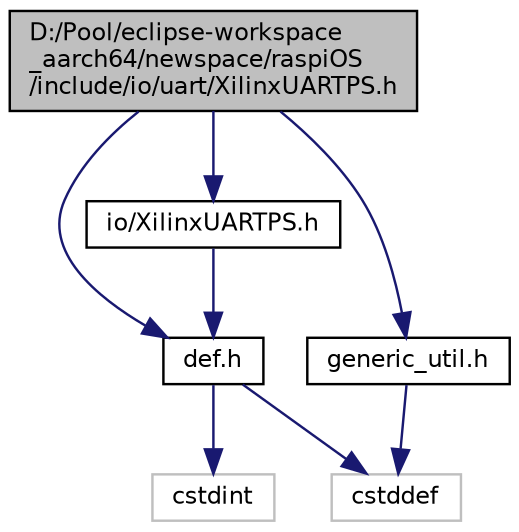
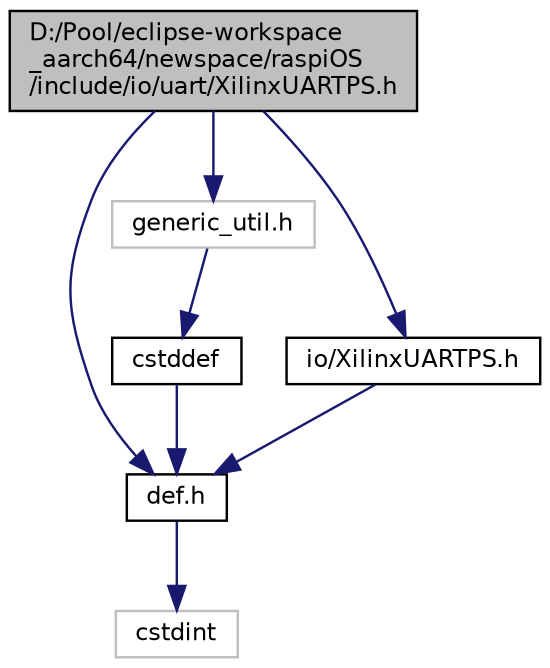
(409, 361) -> (213, 224)
(294, 422) -> (177, 417)
(396, 498) -> (177, 361)
